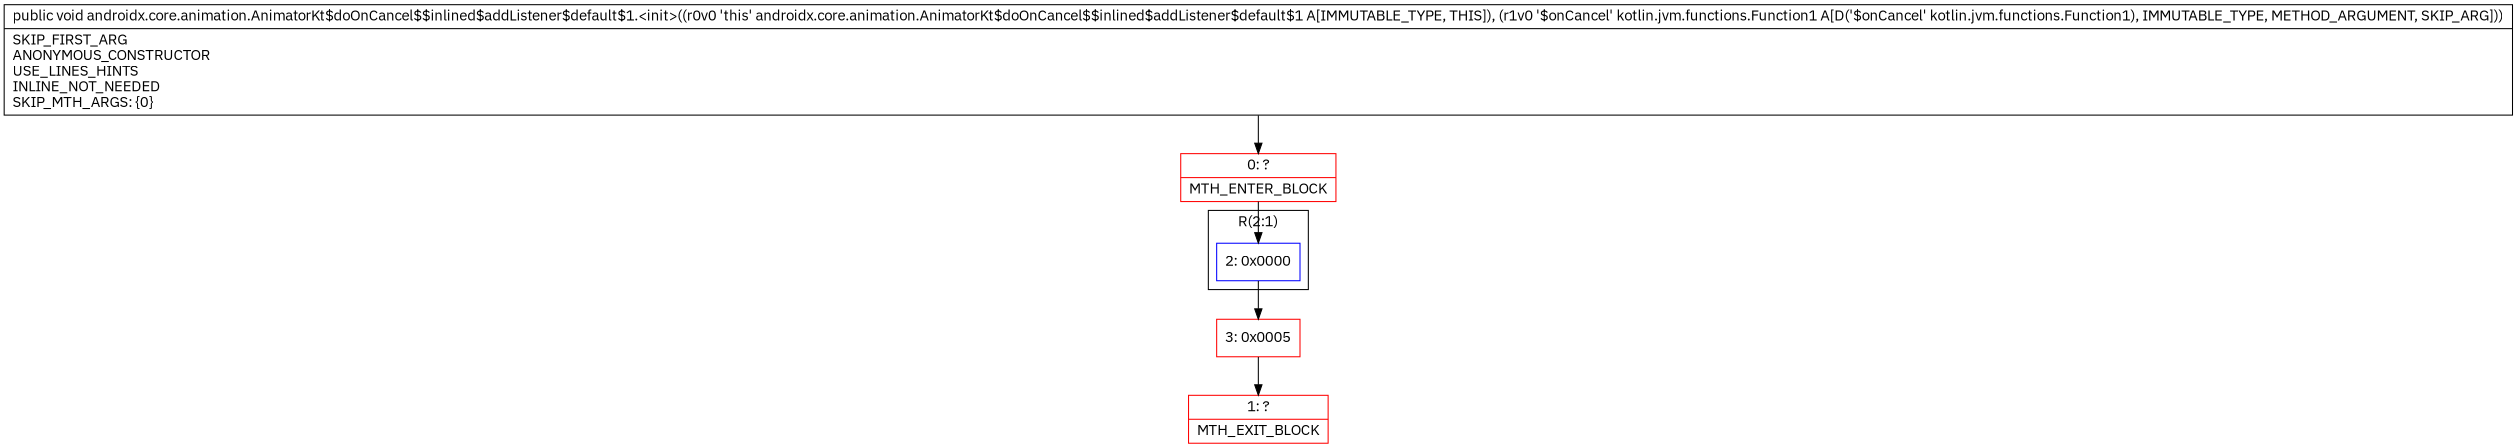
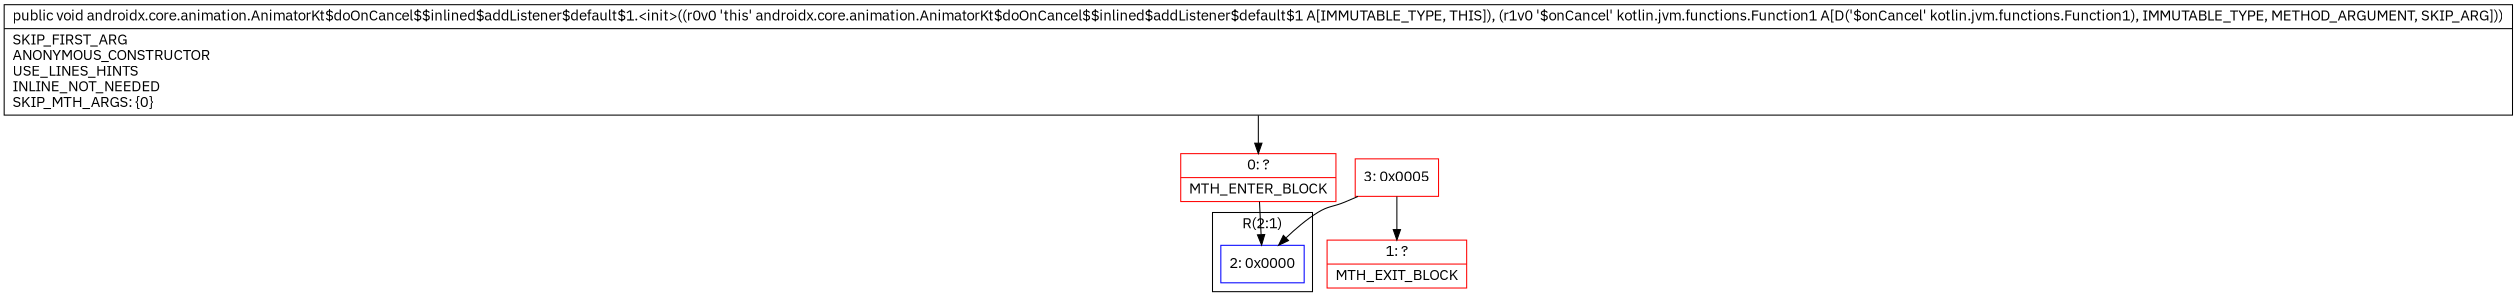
(1258, 296) -> (1319, 212)
